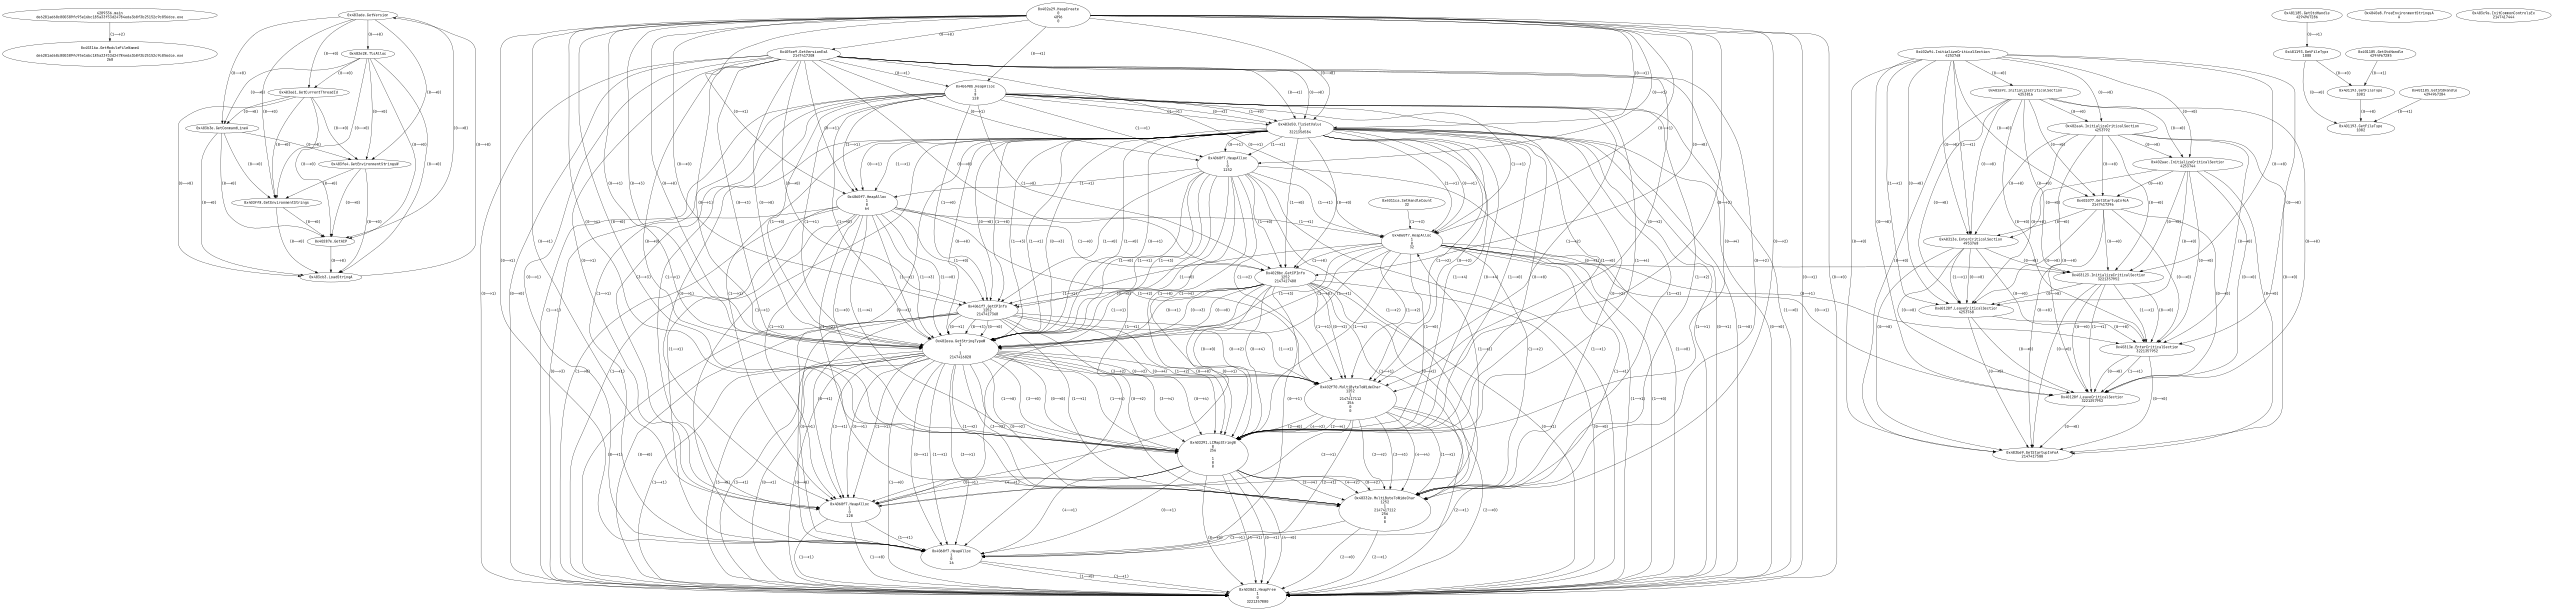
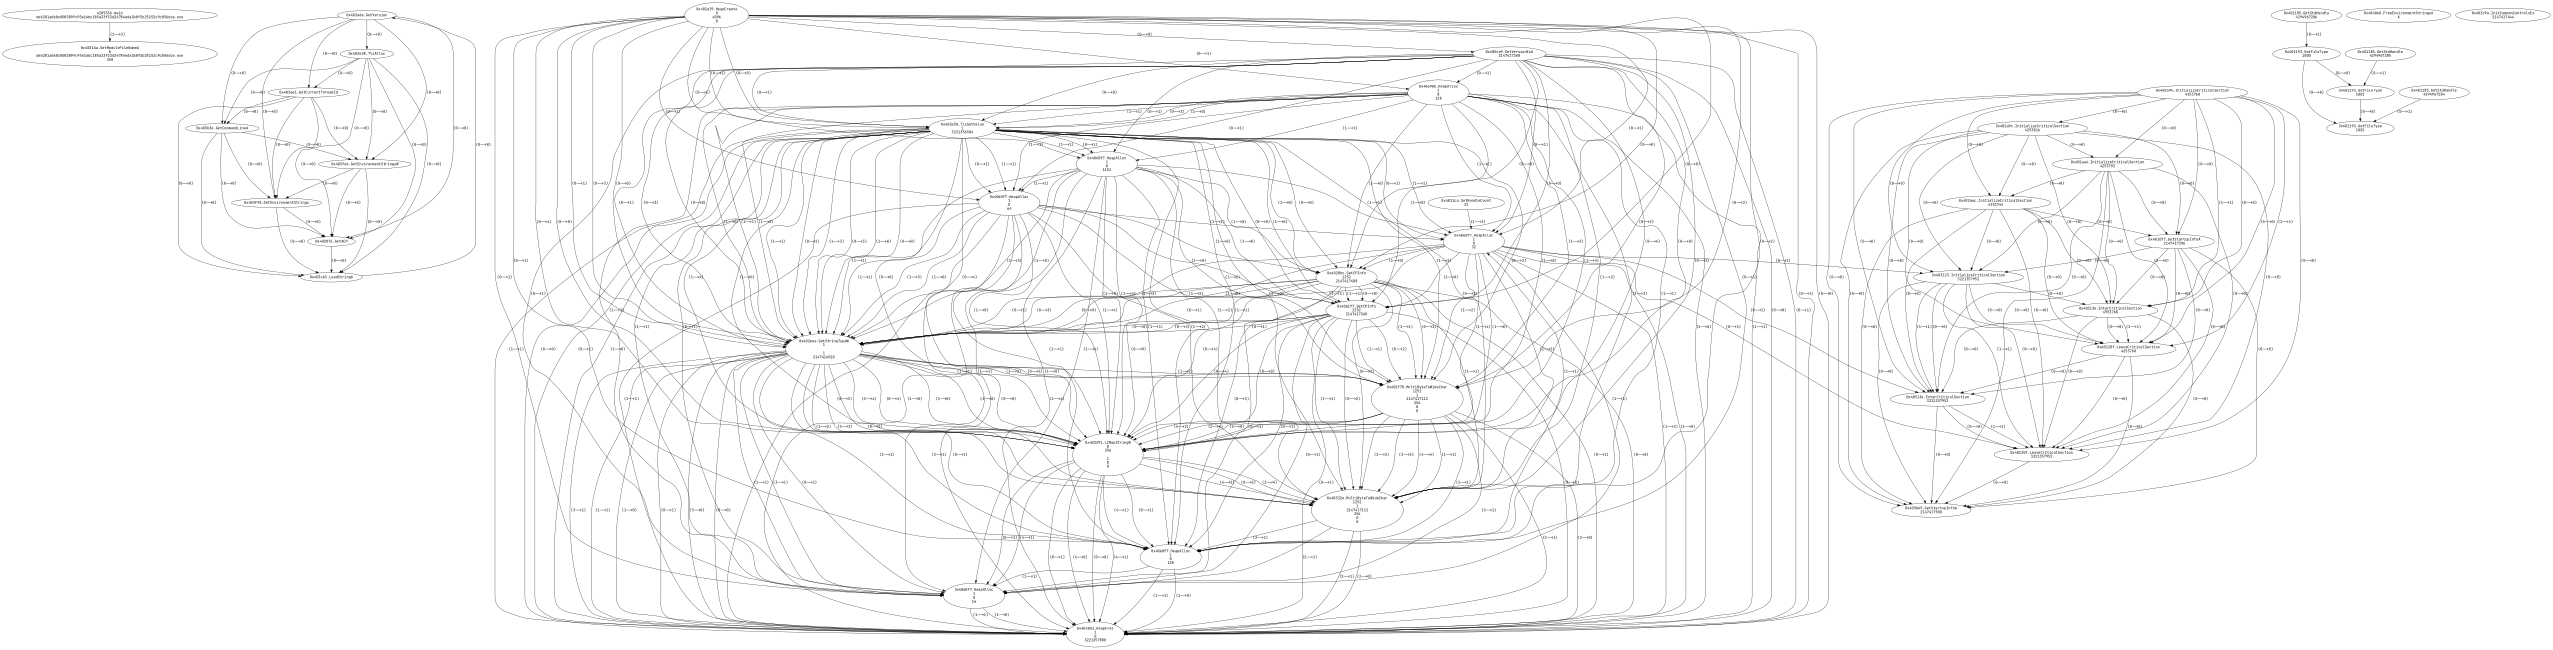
(2025, 263) -> (2039, 294)
none -> (1258, 535)
